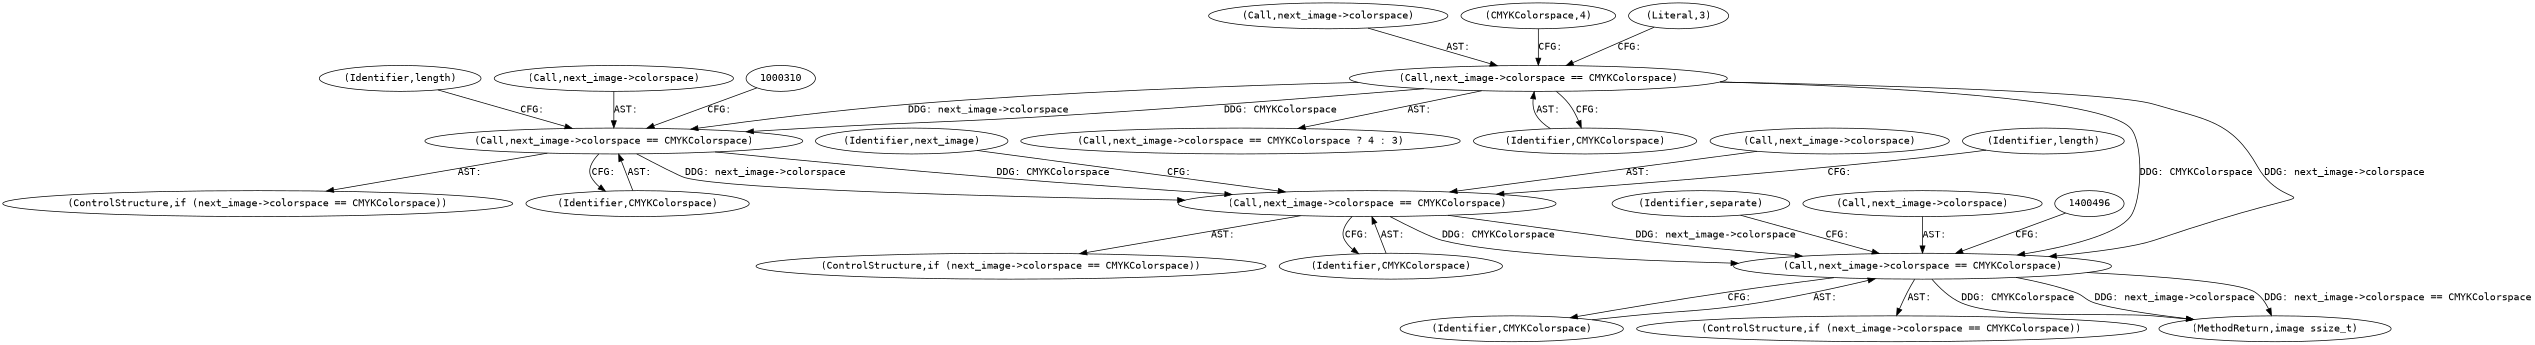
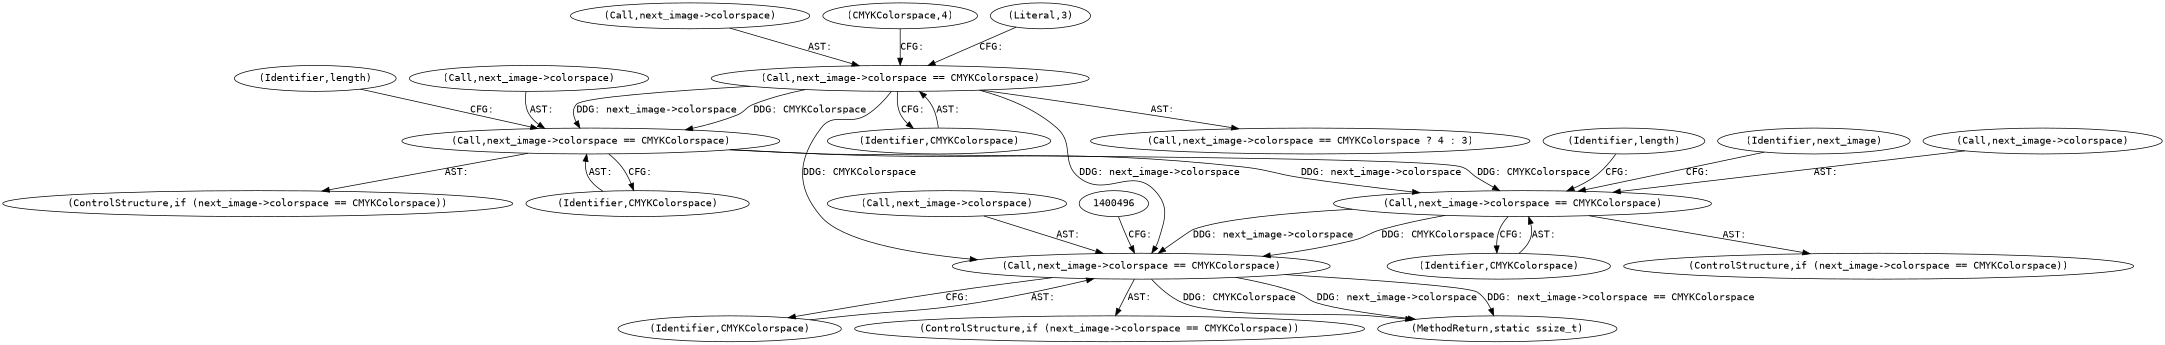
(781, 78) -> none
(1701, 204) -> none
(2275, 329) -> (1497, 329)
